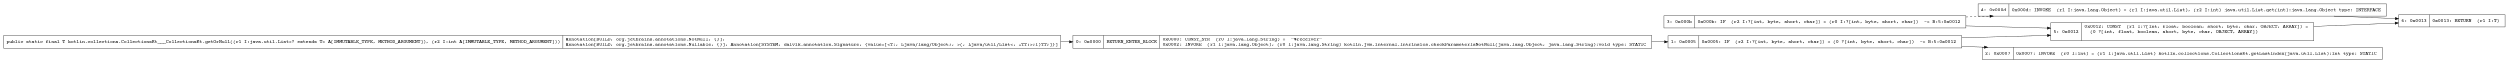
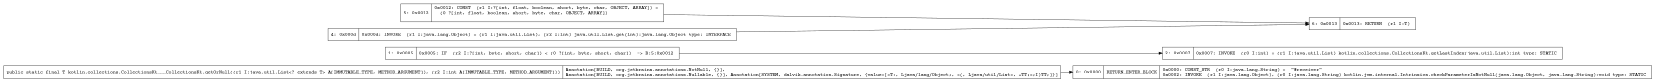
(1815, 22) -> none
(2005, 37) -> none
(1658, 42) -> none
